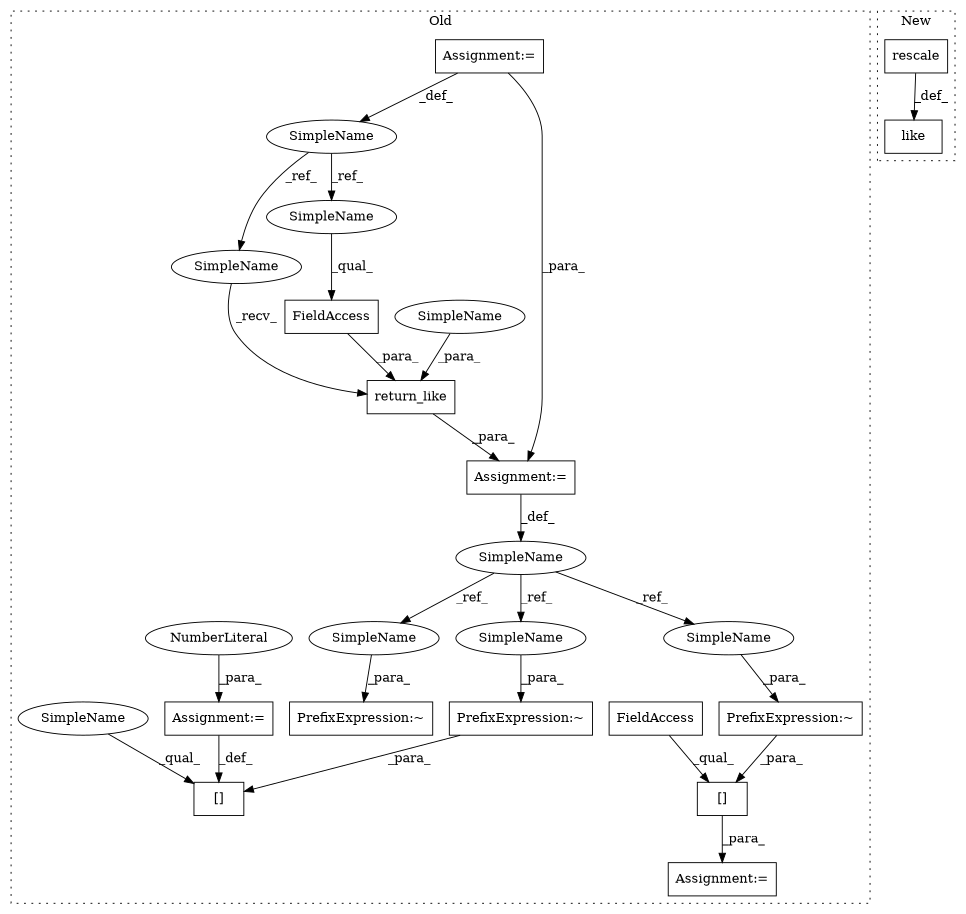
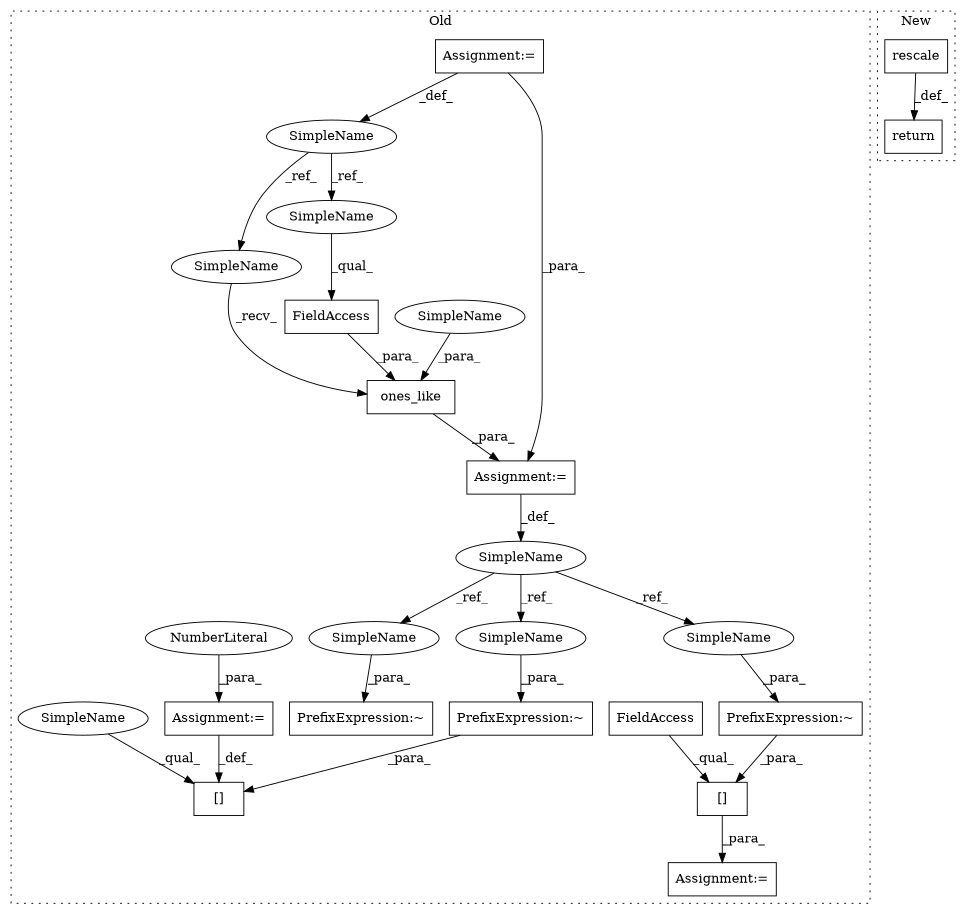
(913, 137) -> (913, 137)
(411, 397) -> (411, 397)
